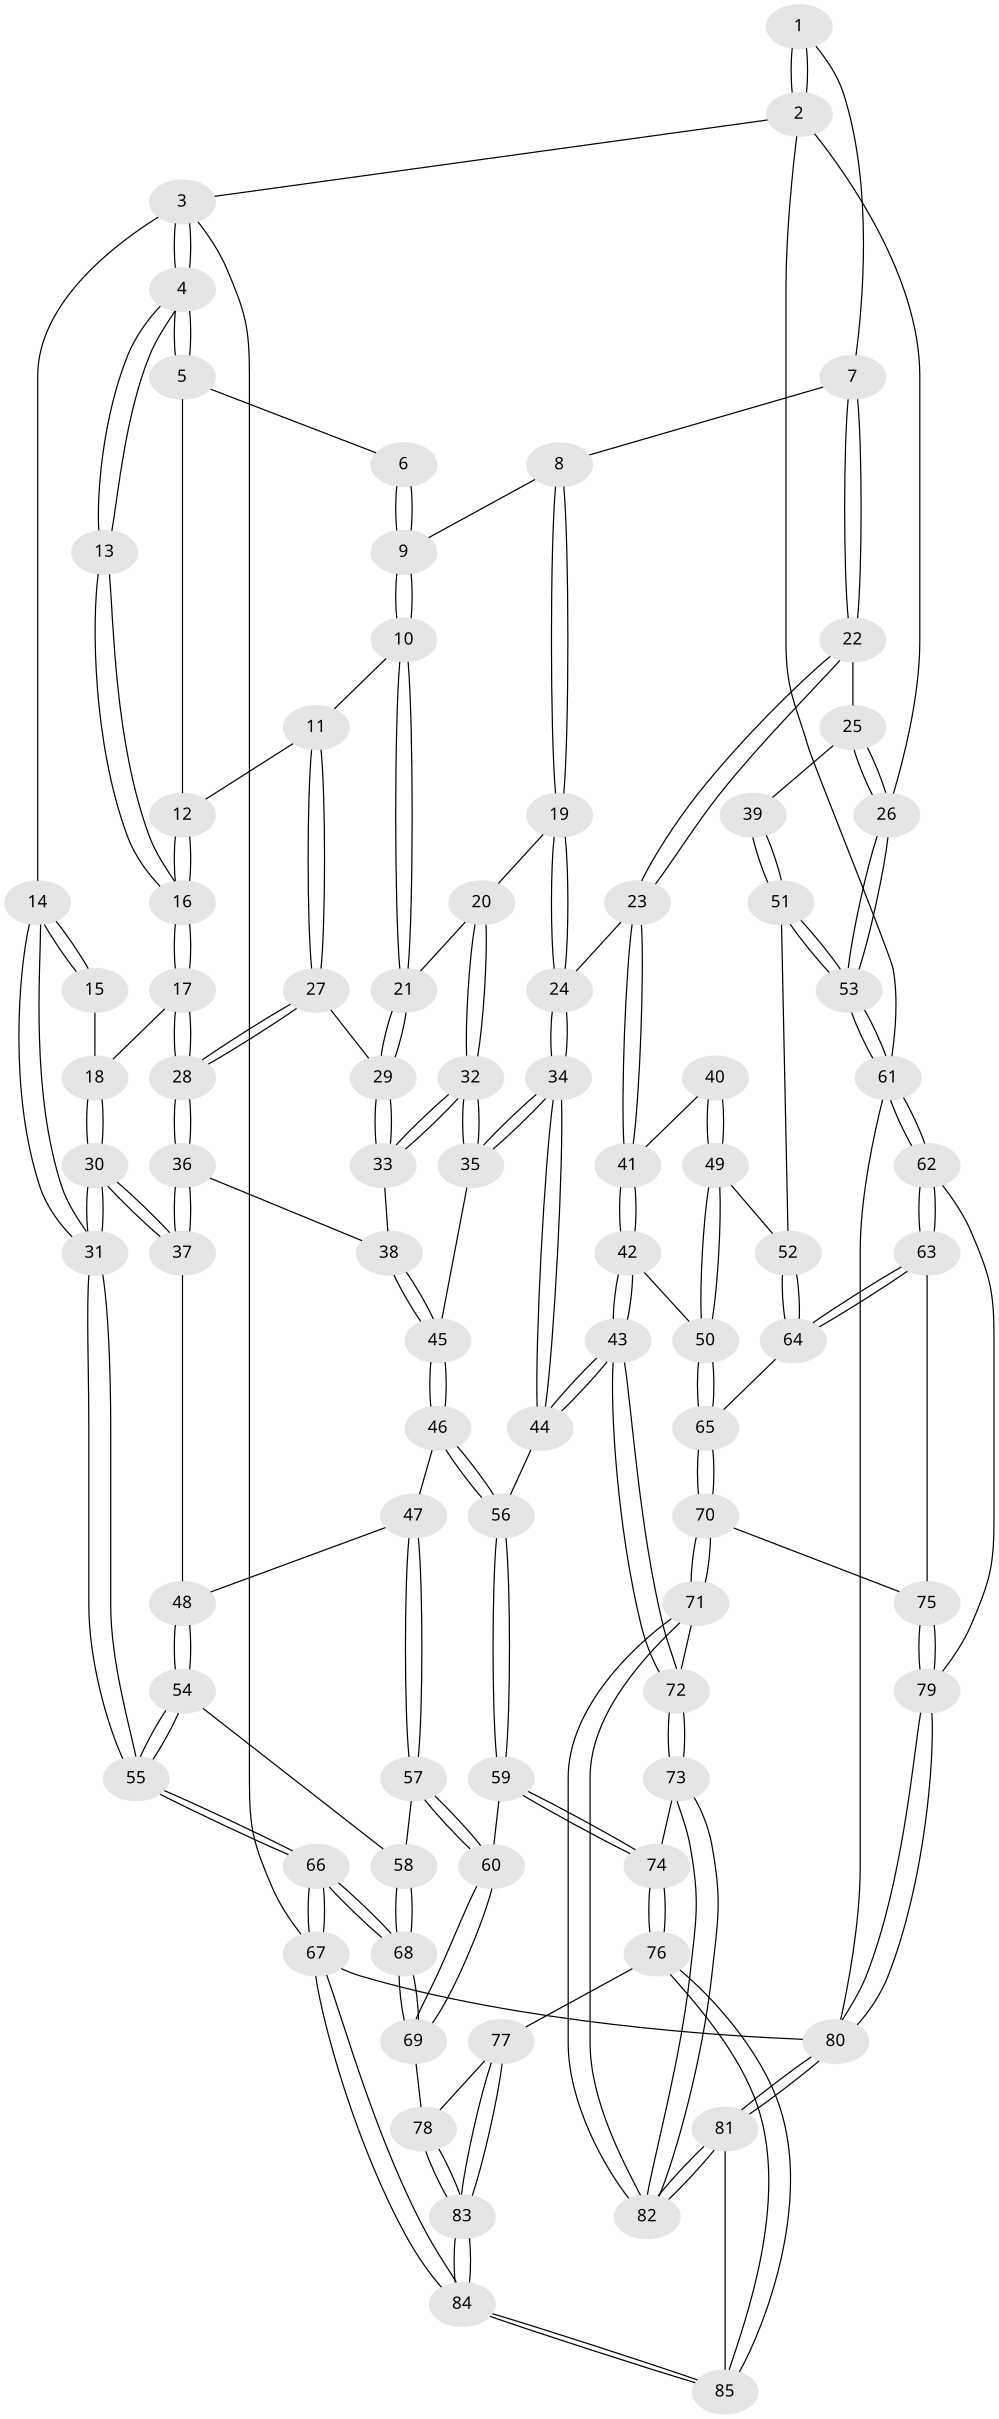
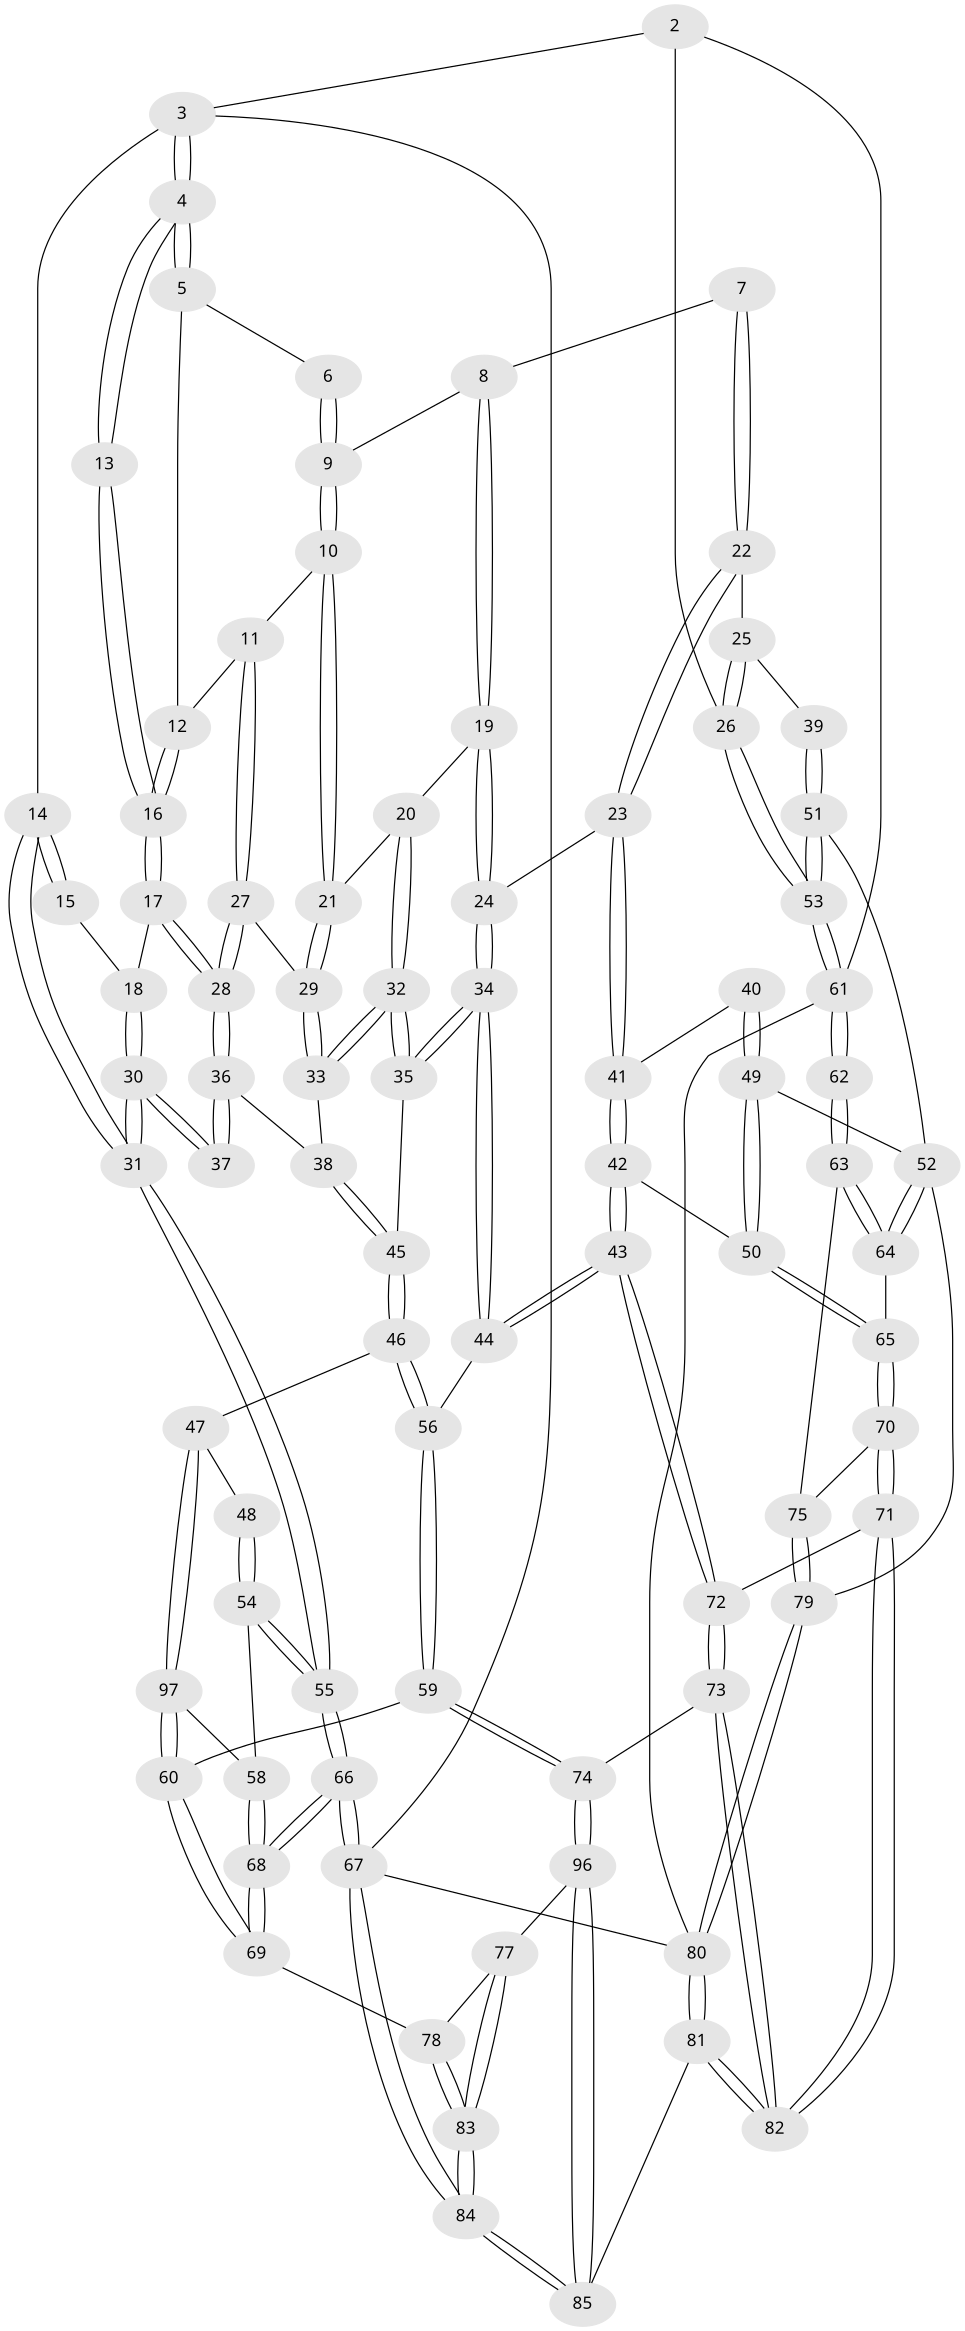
(799, 27) -> none
(182, 1428) -> none
(994, 1428) -> (953, 1421)
(414, 1779) -> (169, 1691)
(657, 1954) -> (583, 1866)
